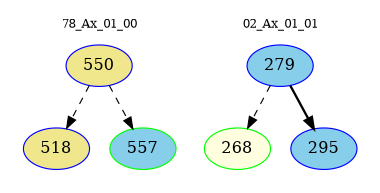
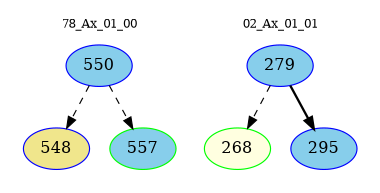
(99, 66) -> (99, 66)
(56, 149) -> (56, 149)
